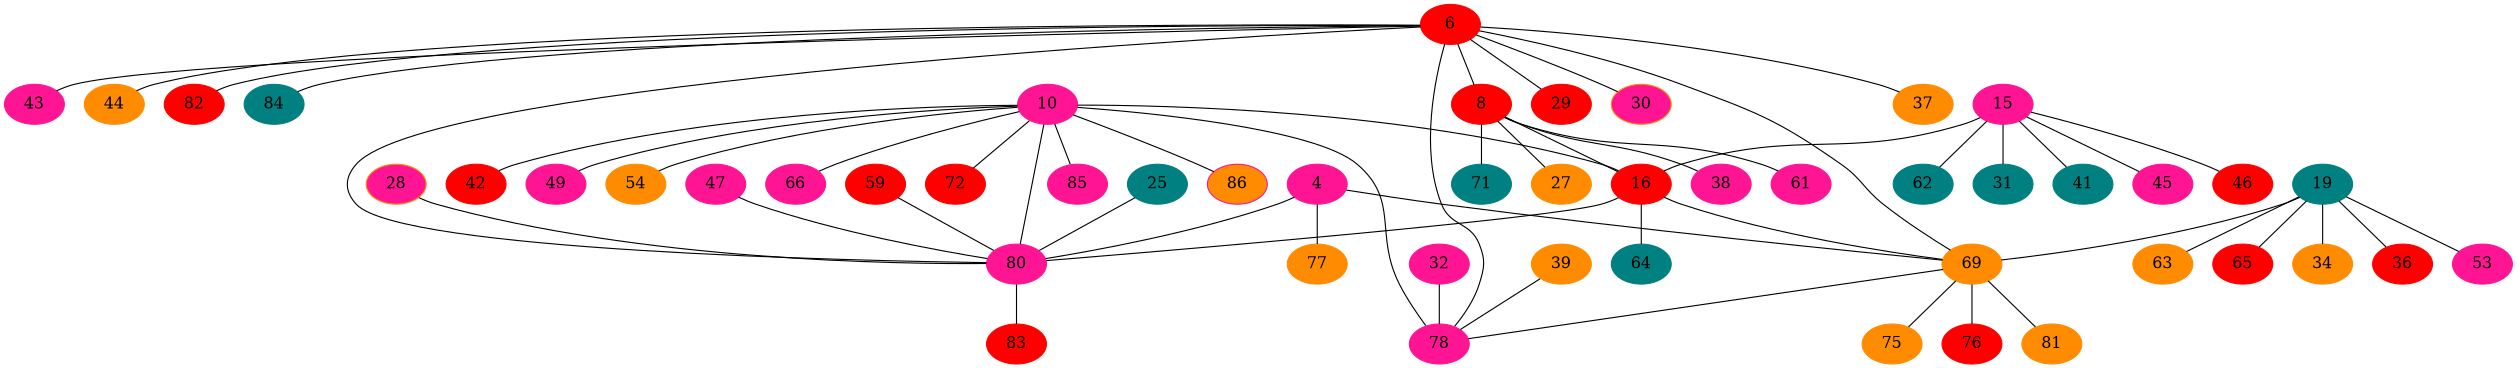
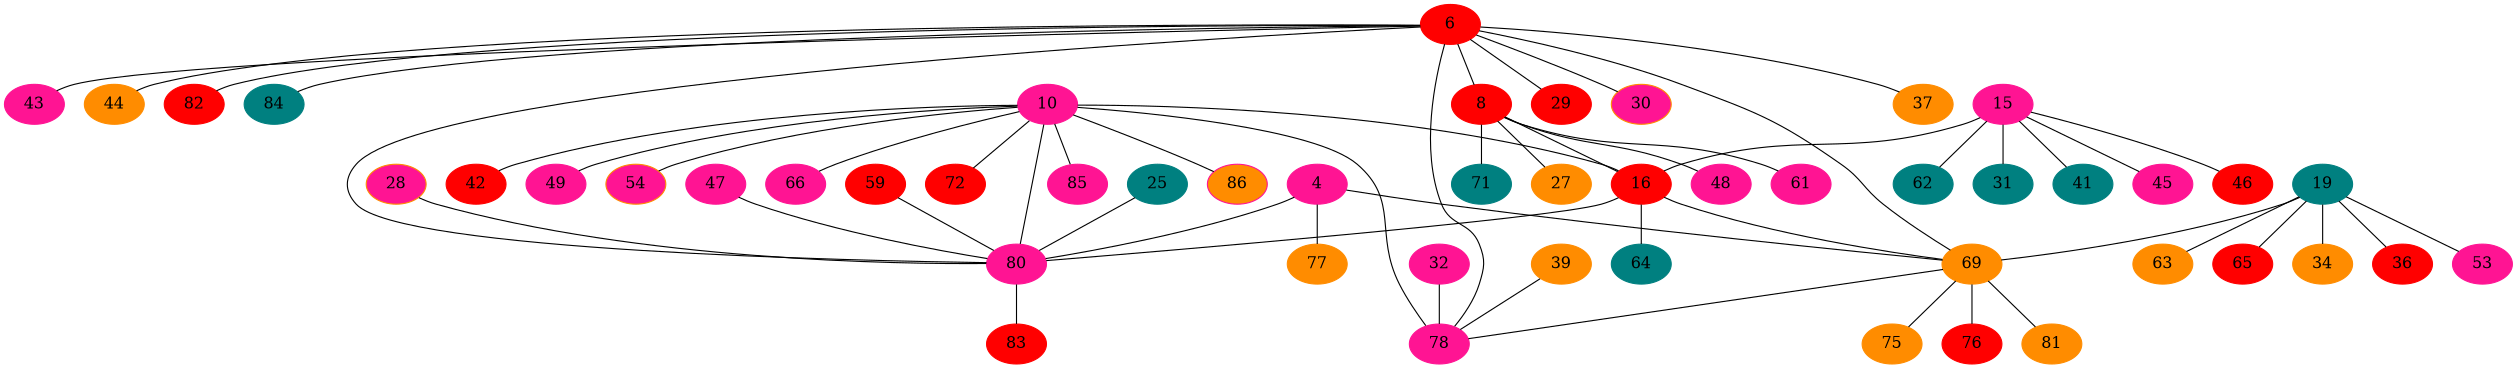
(636, 184) -> (636, 184)
(1721, 184) -> (1721, 184)
